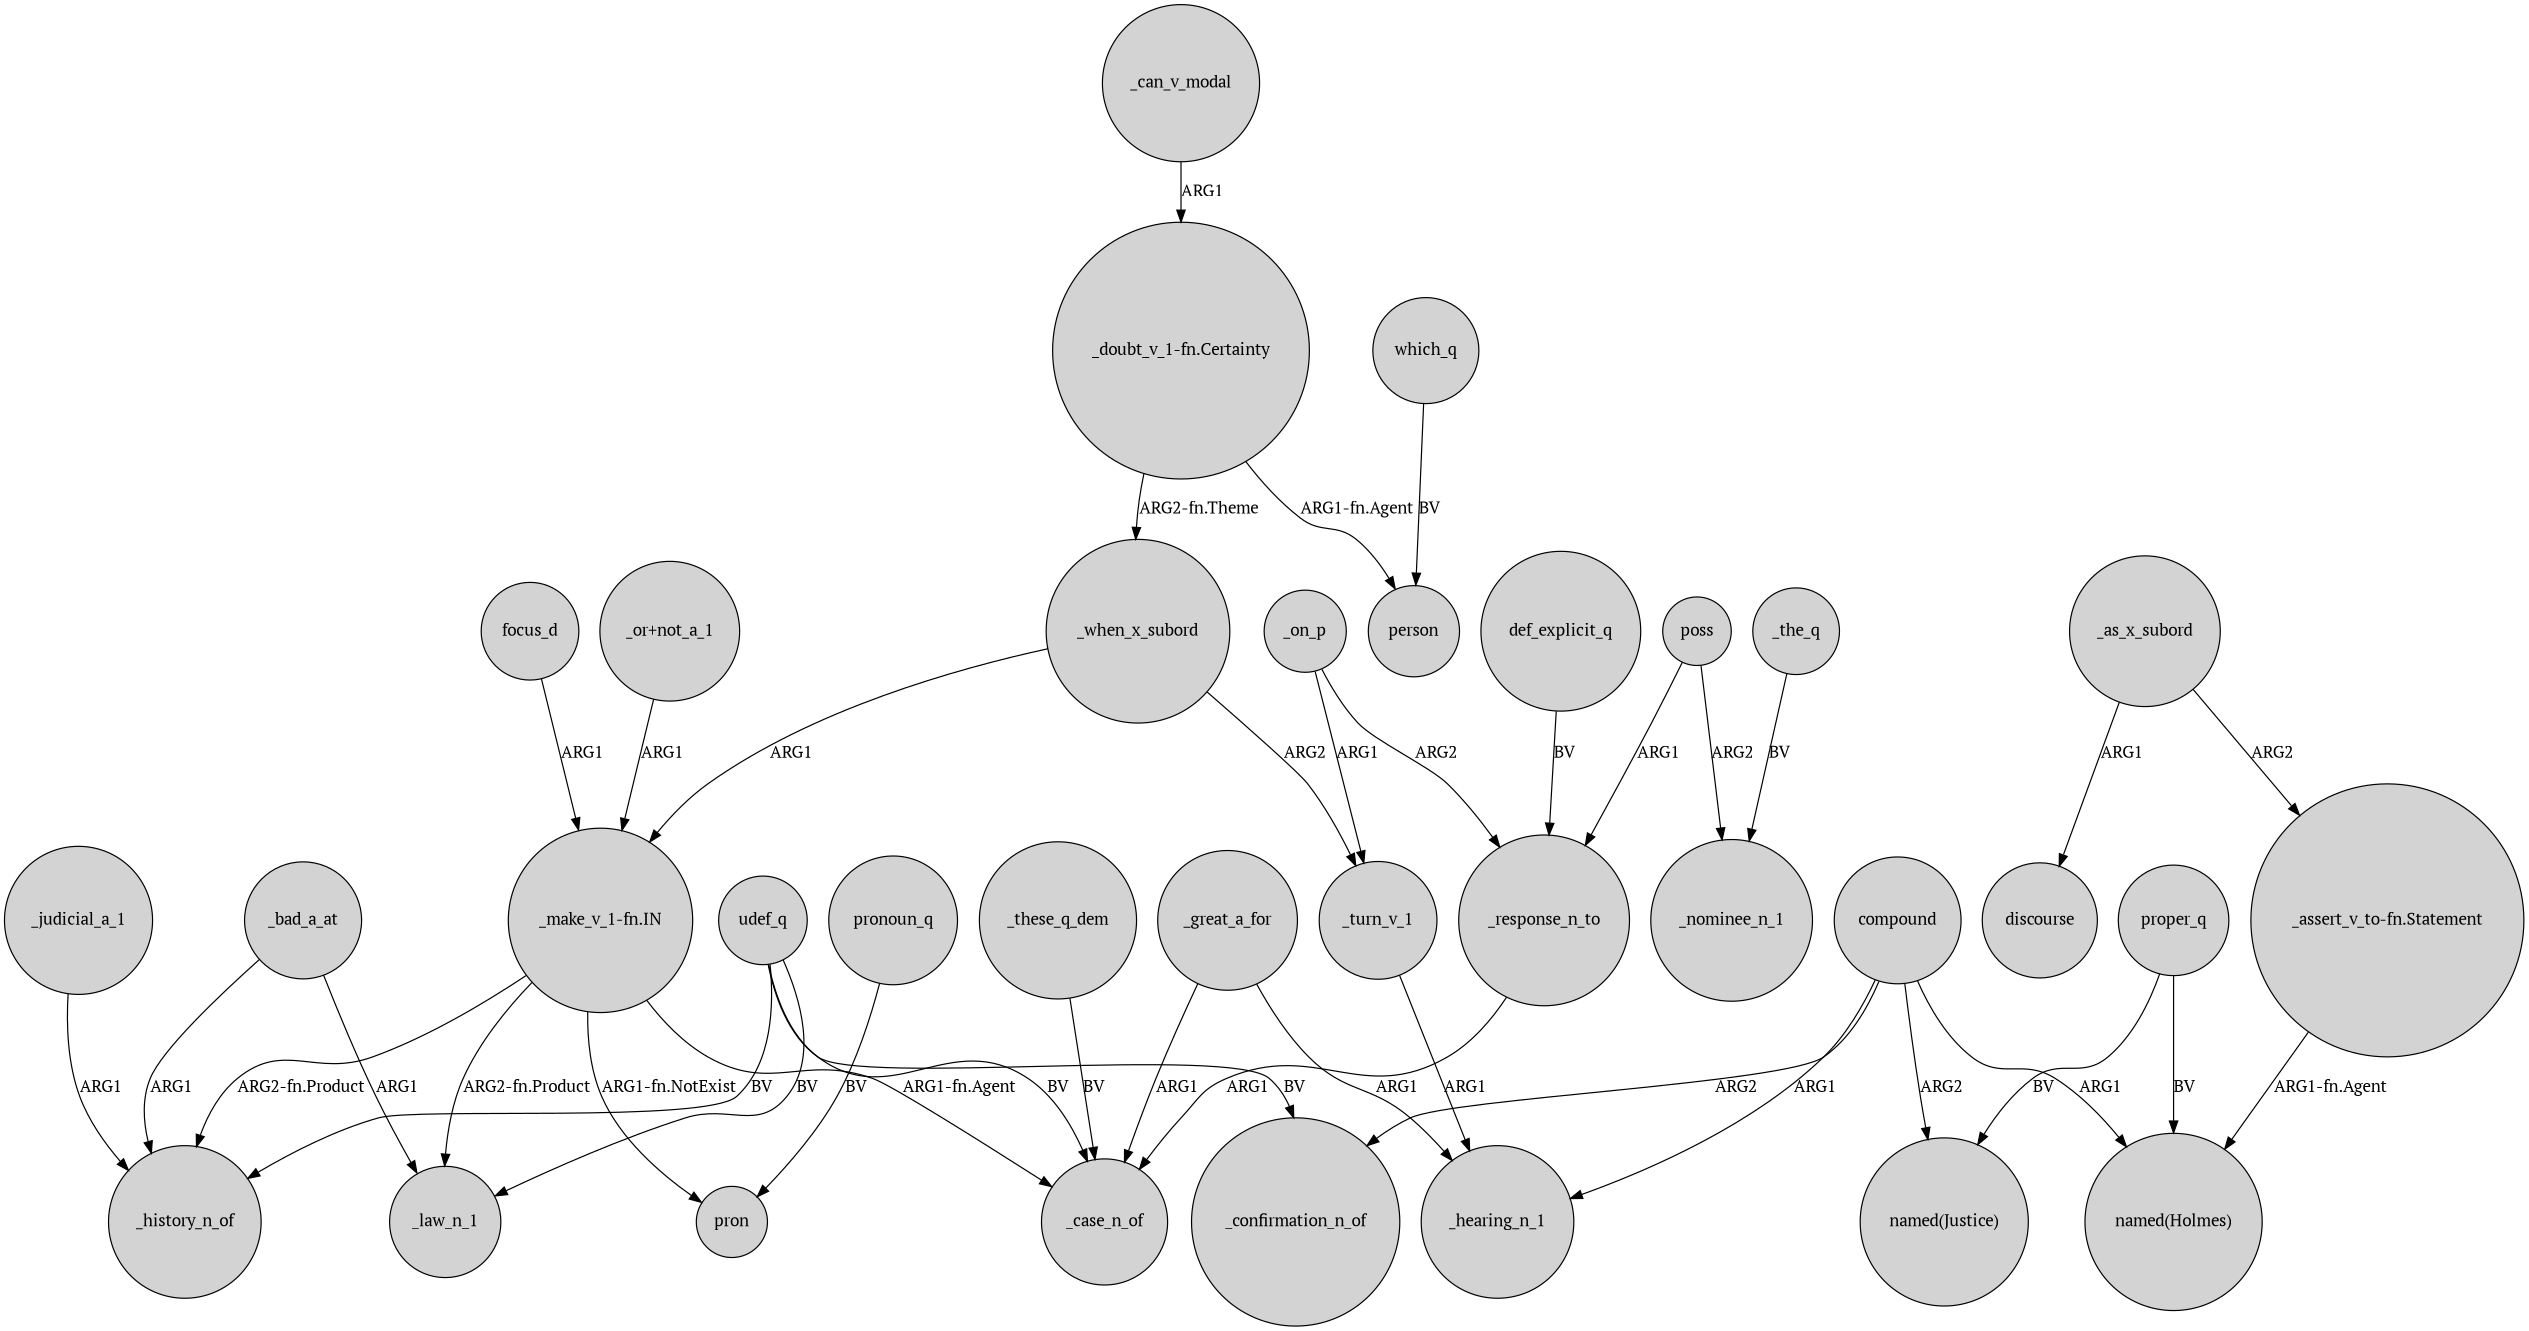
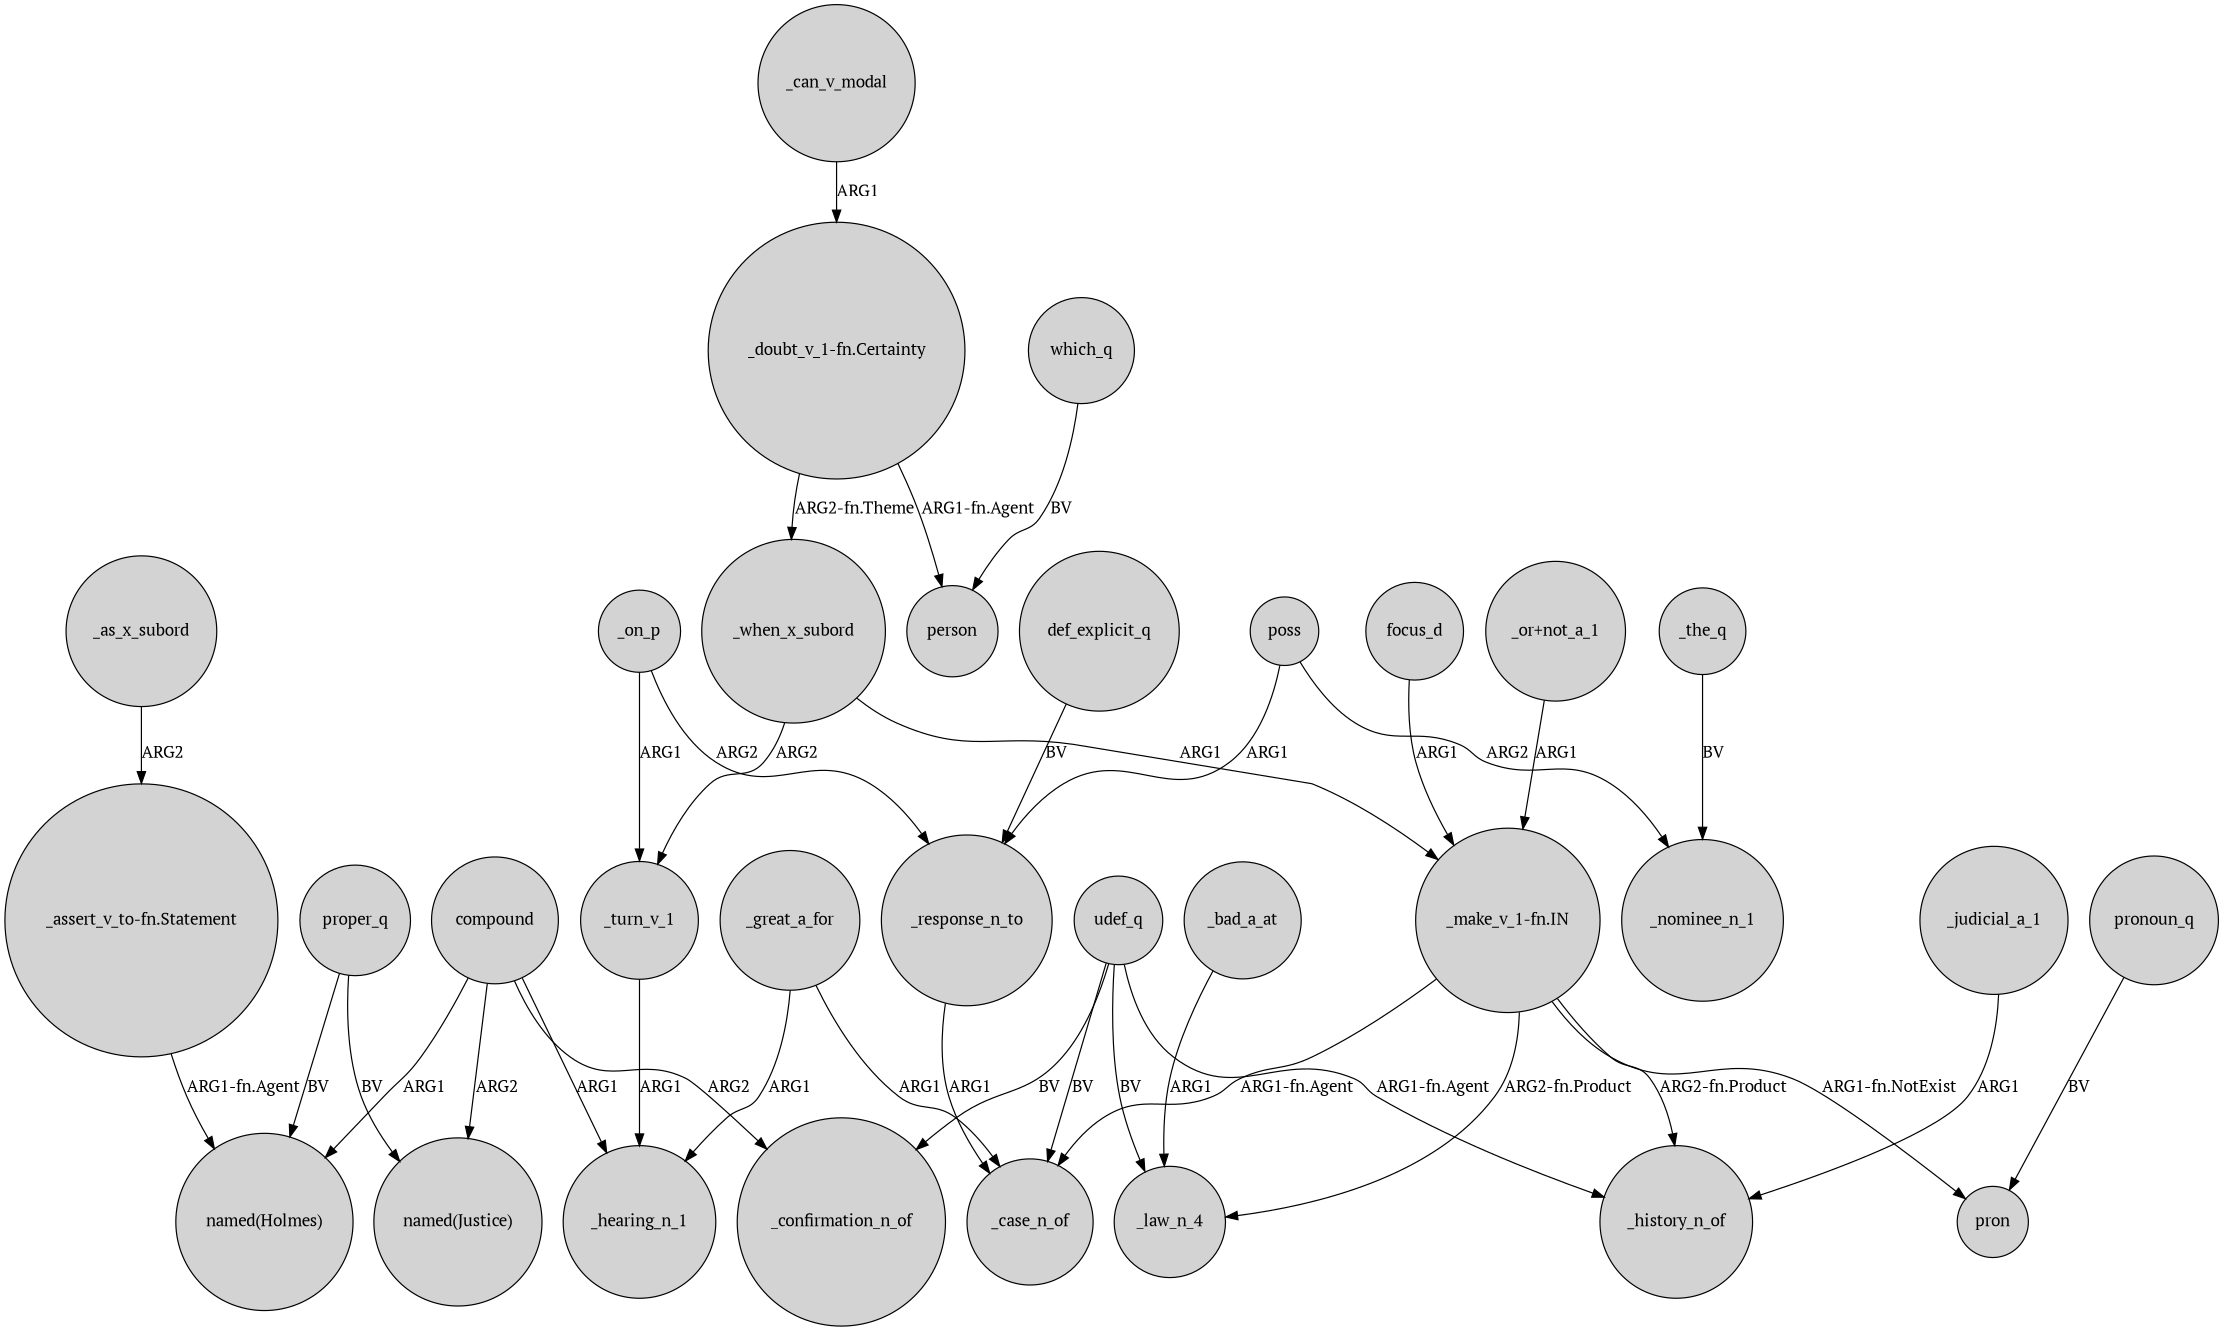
(1058, 920) -> none
(2040, 920) -> none
(179, 1038) -> none
(762, 1087) -> (1433, 1087)
(445, 1222) -> (1170, 1222)
